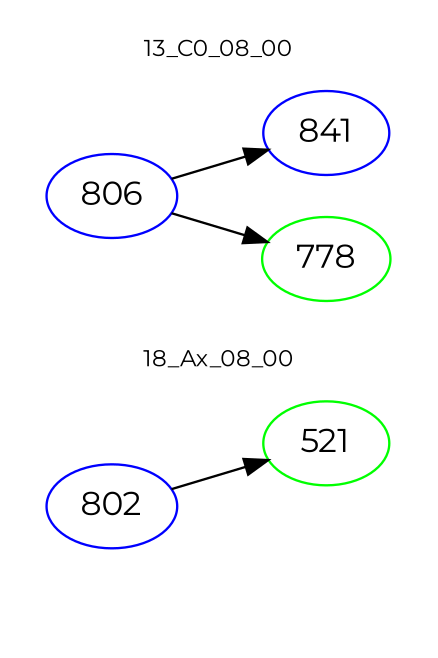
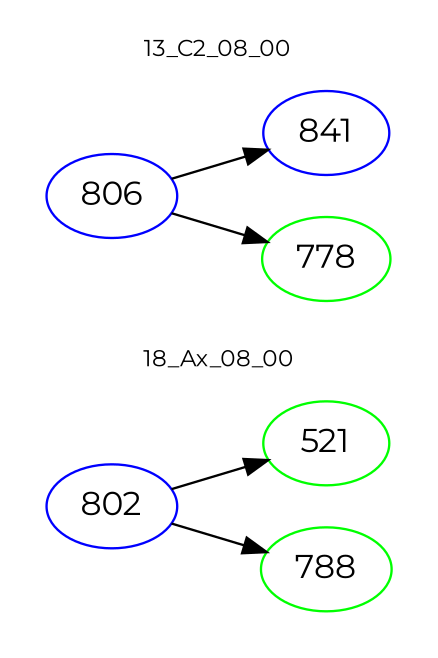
(218, 50) -> (218, 50)
none -> (326, 569)
